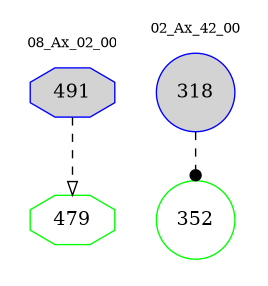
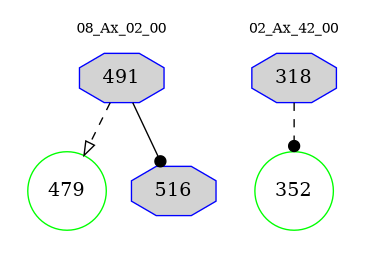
(196, 92) -> (294, 78)
none -> (174, 191)
(73, 220) -> (67, 191)
